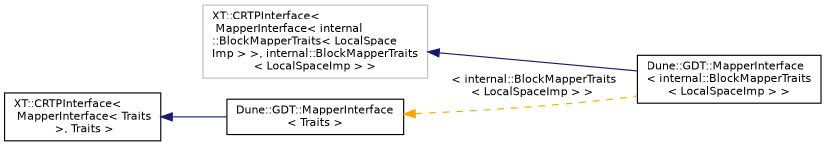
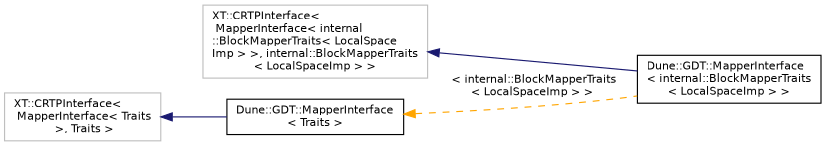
(83, 117) -> (83, 117)
